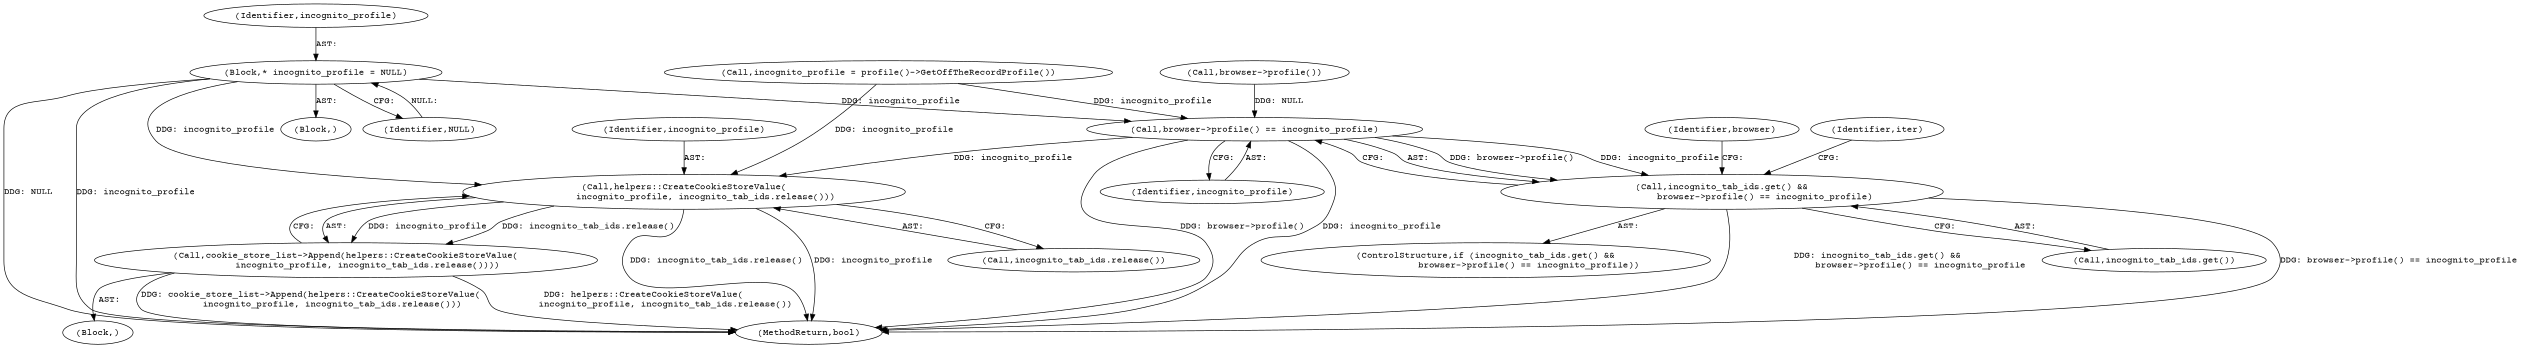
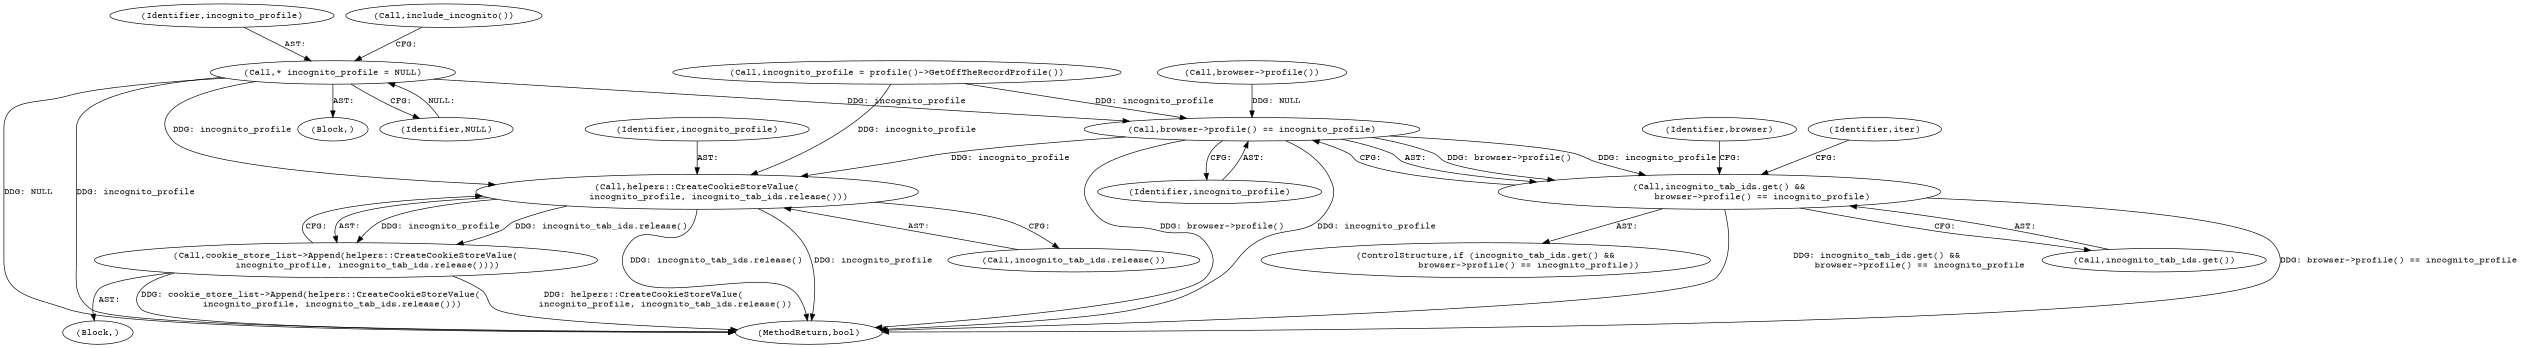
none -> (444, 16)
(316, 72) -> (333, 72)
